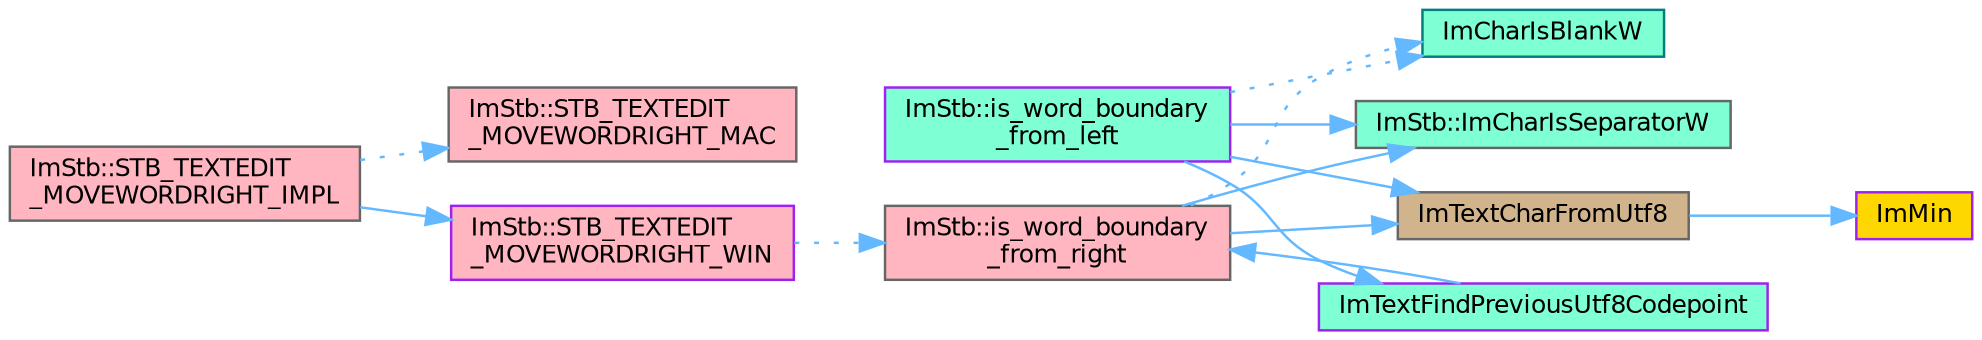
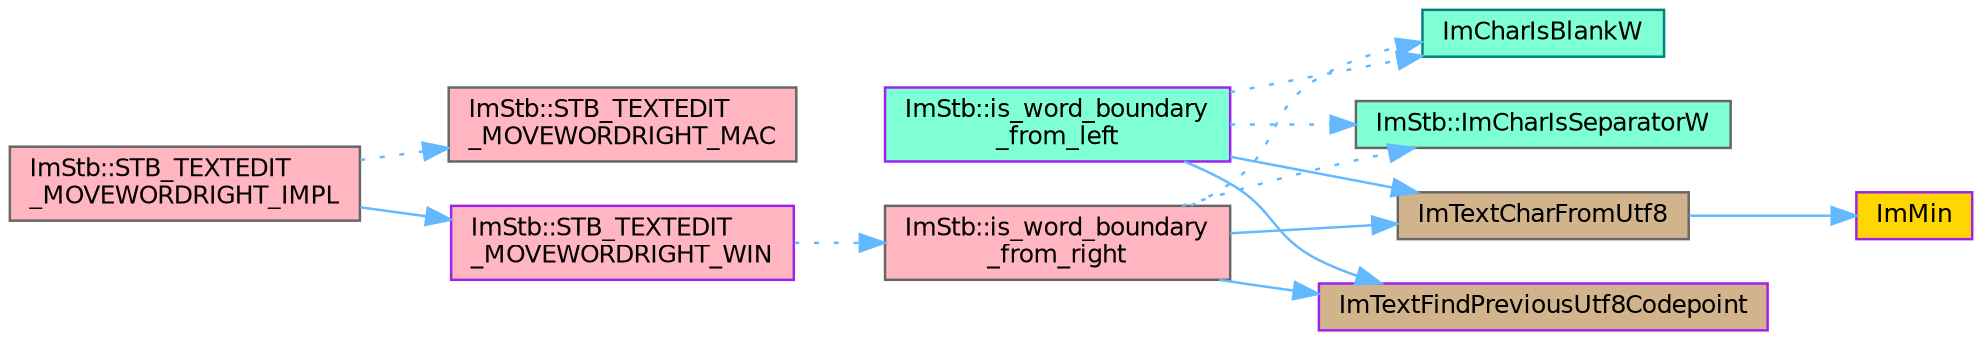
(1295, 124) -> (1295, 124)
(1270, 181) -> (1270, 181)
(1374, 269) -> (1256, 285)
(1543, 307) -> (1543, 307)
